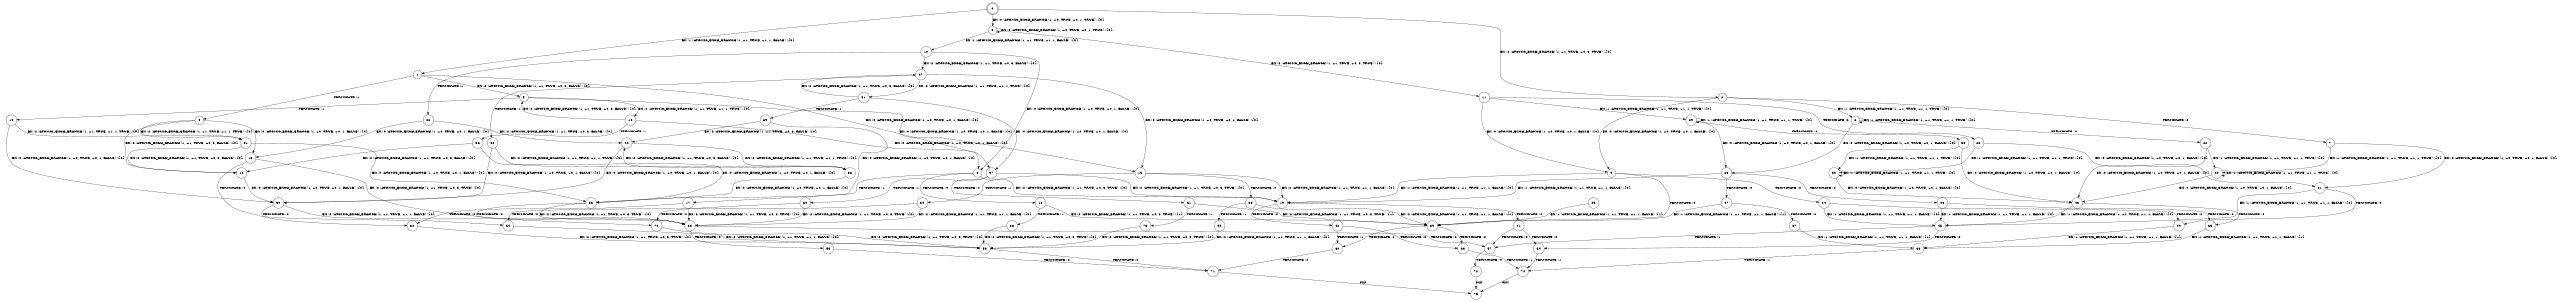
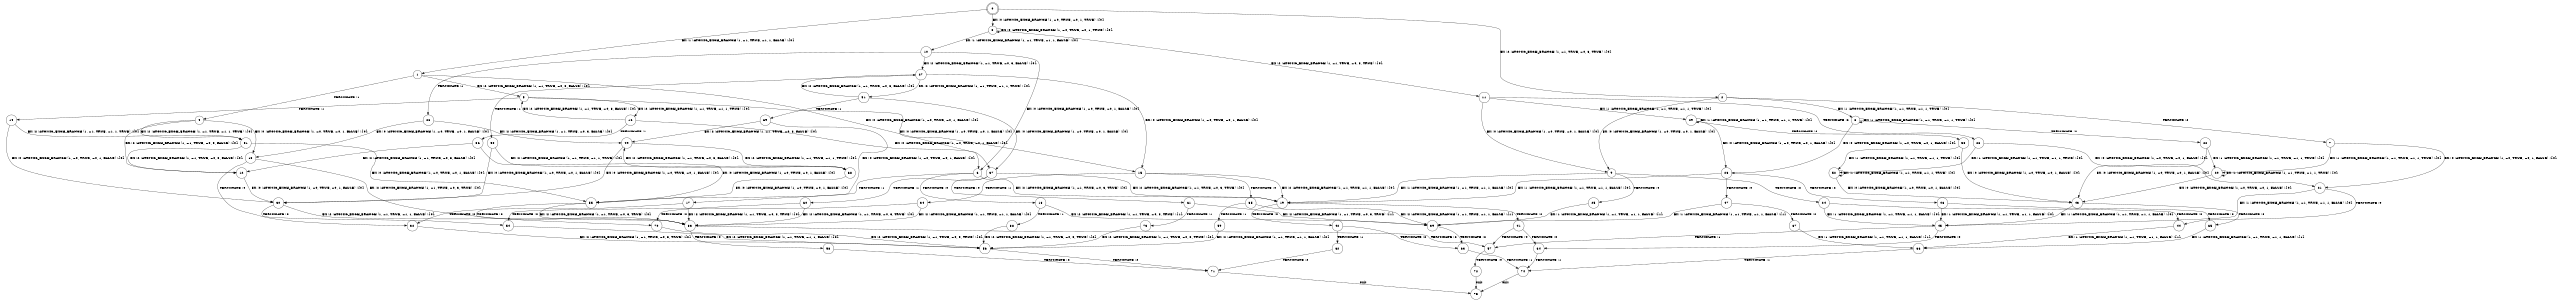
(1667, 210) -> (1631, 194)
(1387, 230) -> none
